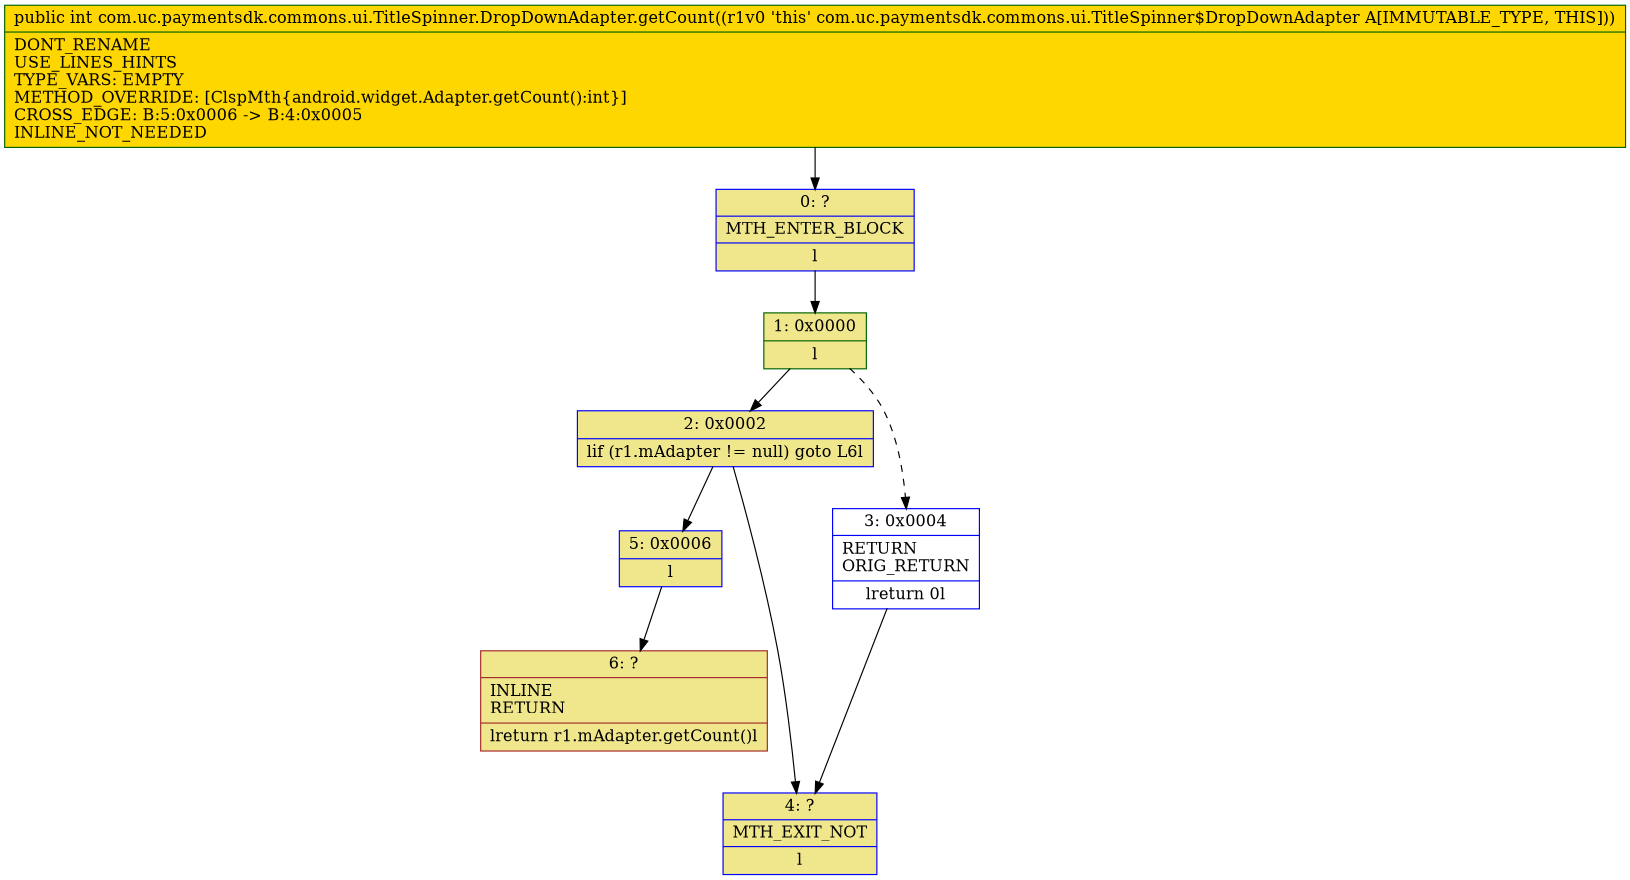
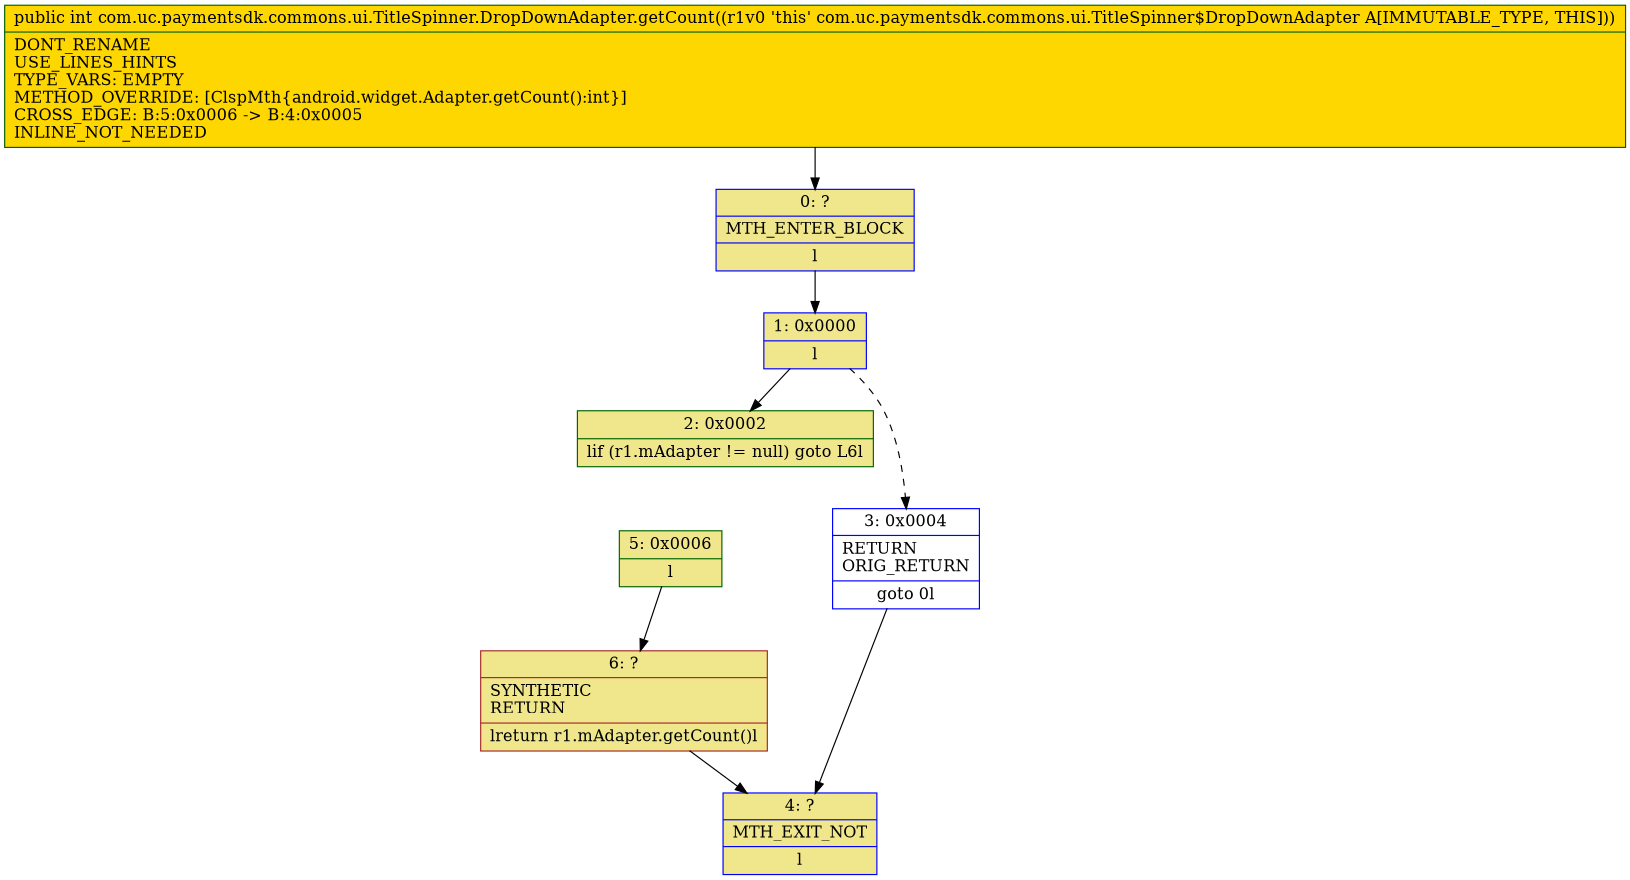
(815, 341) -> (815, 341)
(725, 439) -> (725, 439)
(701, 493) -> none
(671, 559) -> (671, 559)
(906, 594) -> (906, 594)
(772, 622) -> (714, 768)
(522, 691) -> (541, 691)
